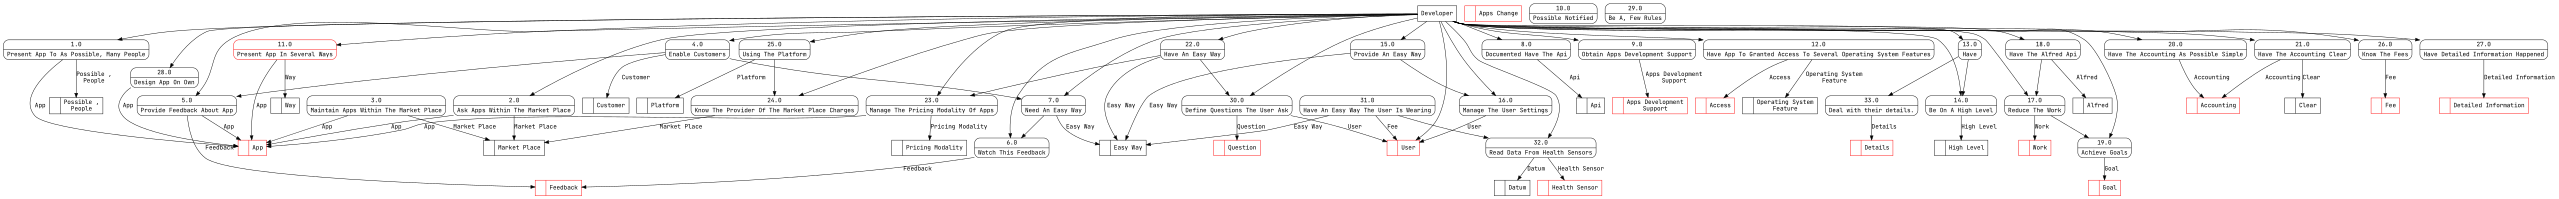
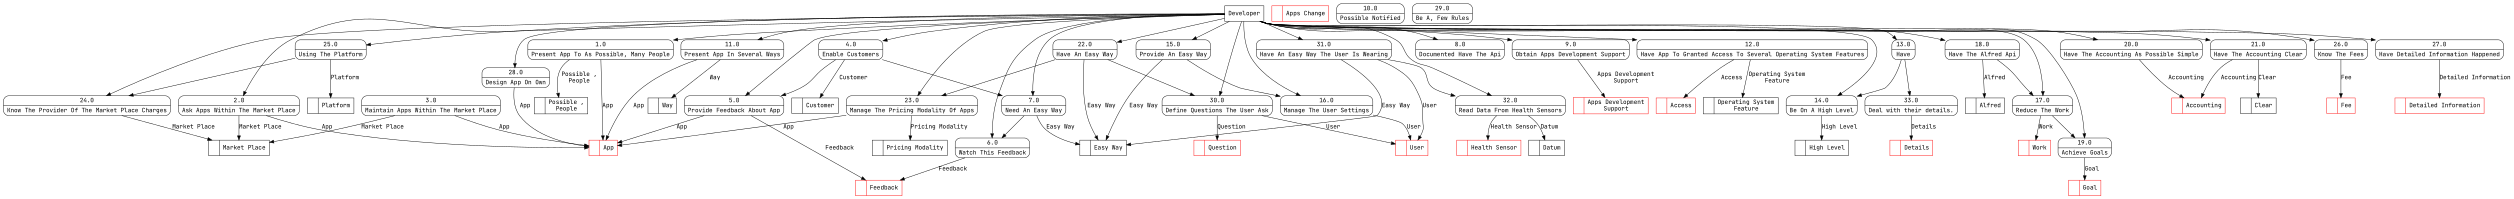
(285, 50) -> (732, 50)
(1446, 83) -> (1280, 30)
(1590, 106) -> none
(1393, 127) -> (1430, 106)
